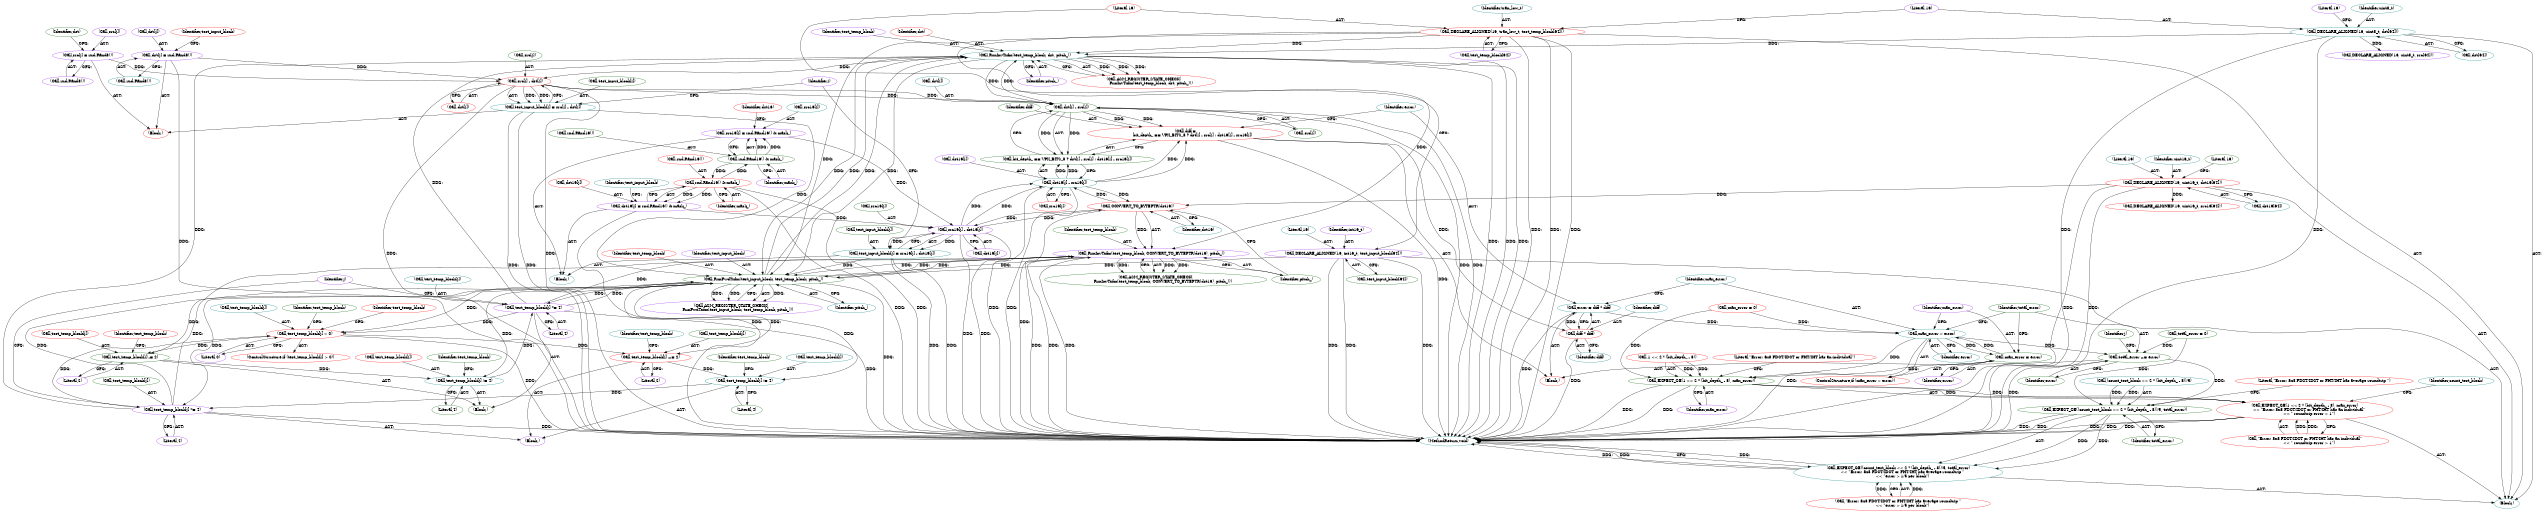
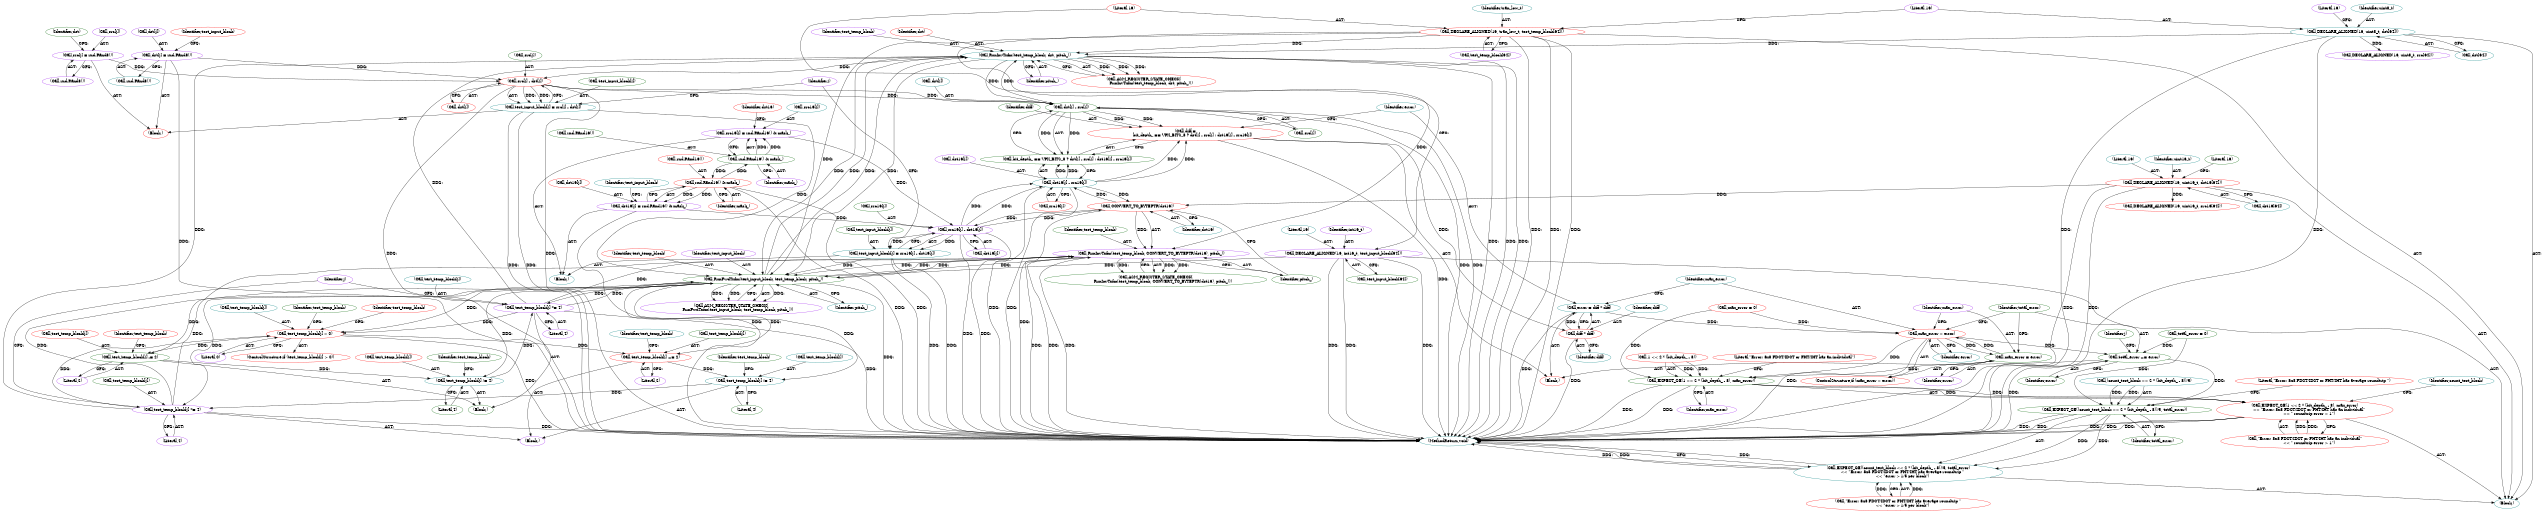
(1932, 334) -> (1932, 334)
